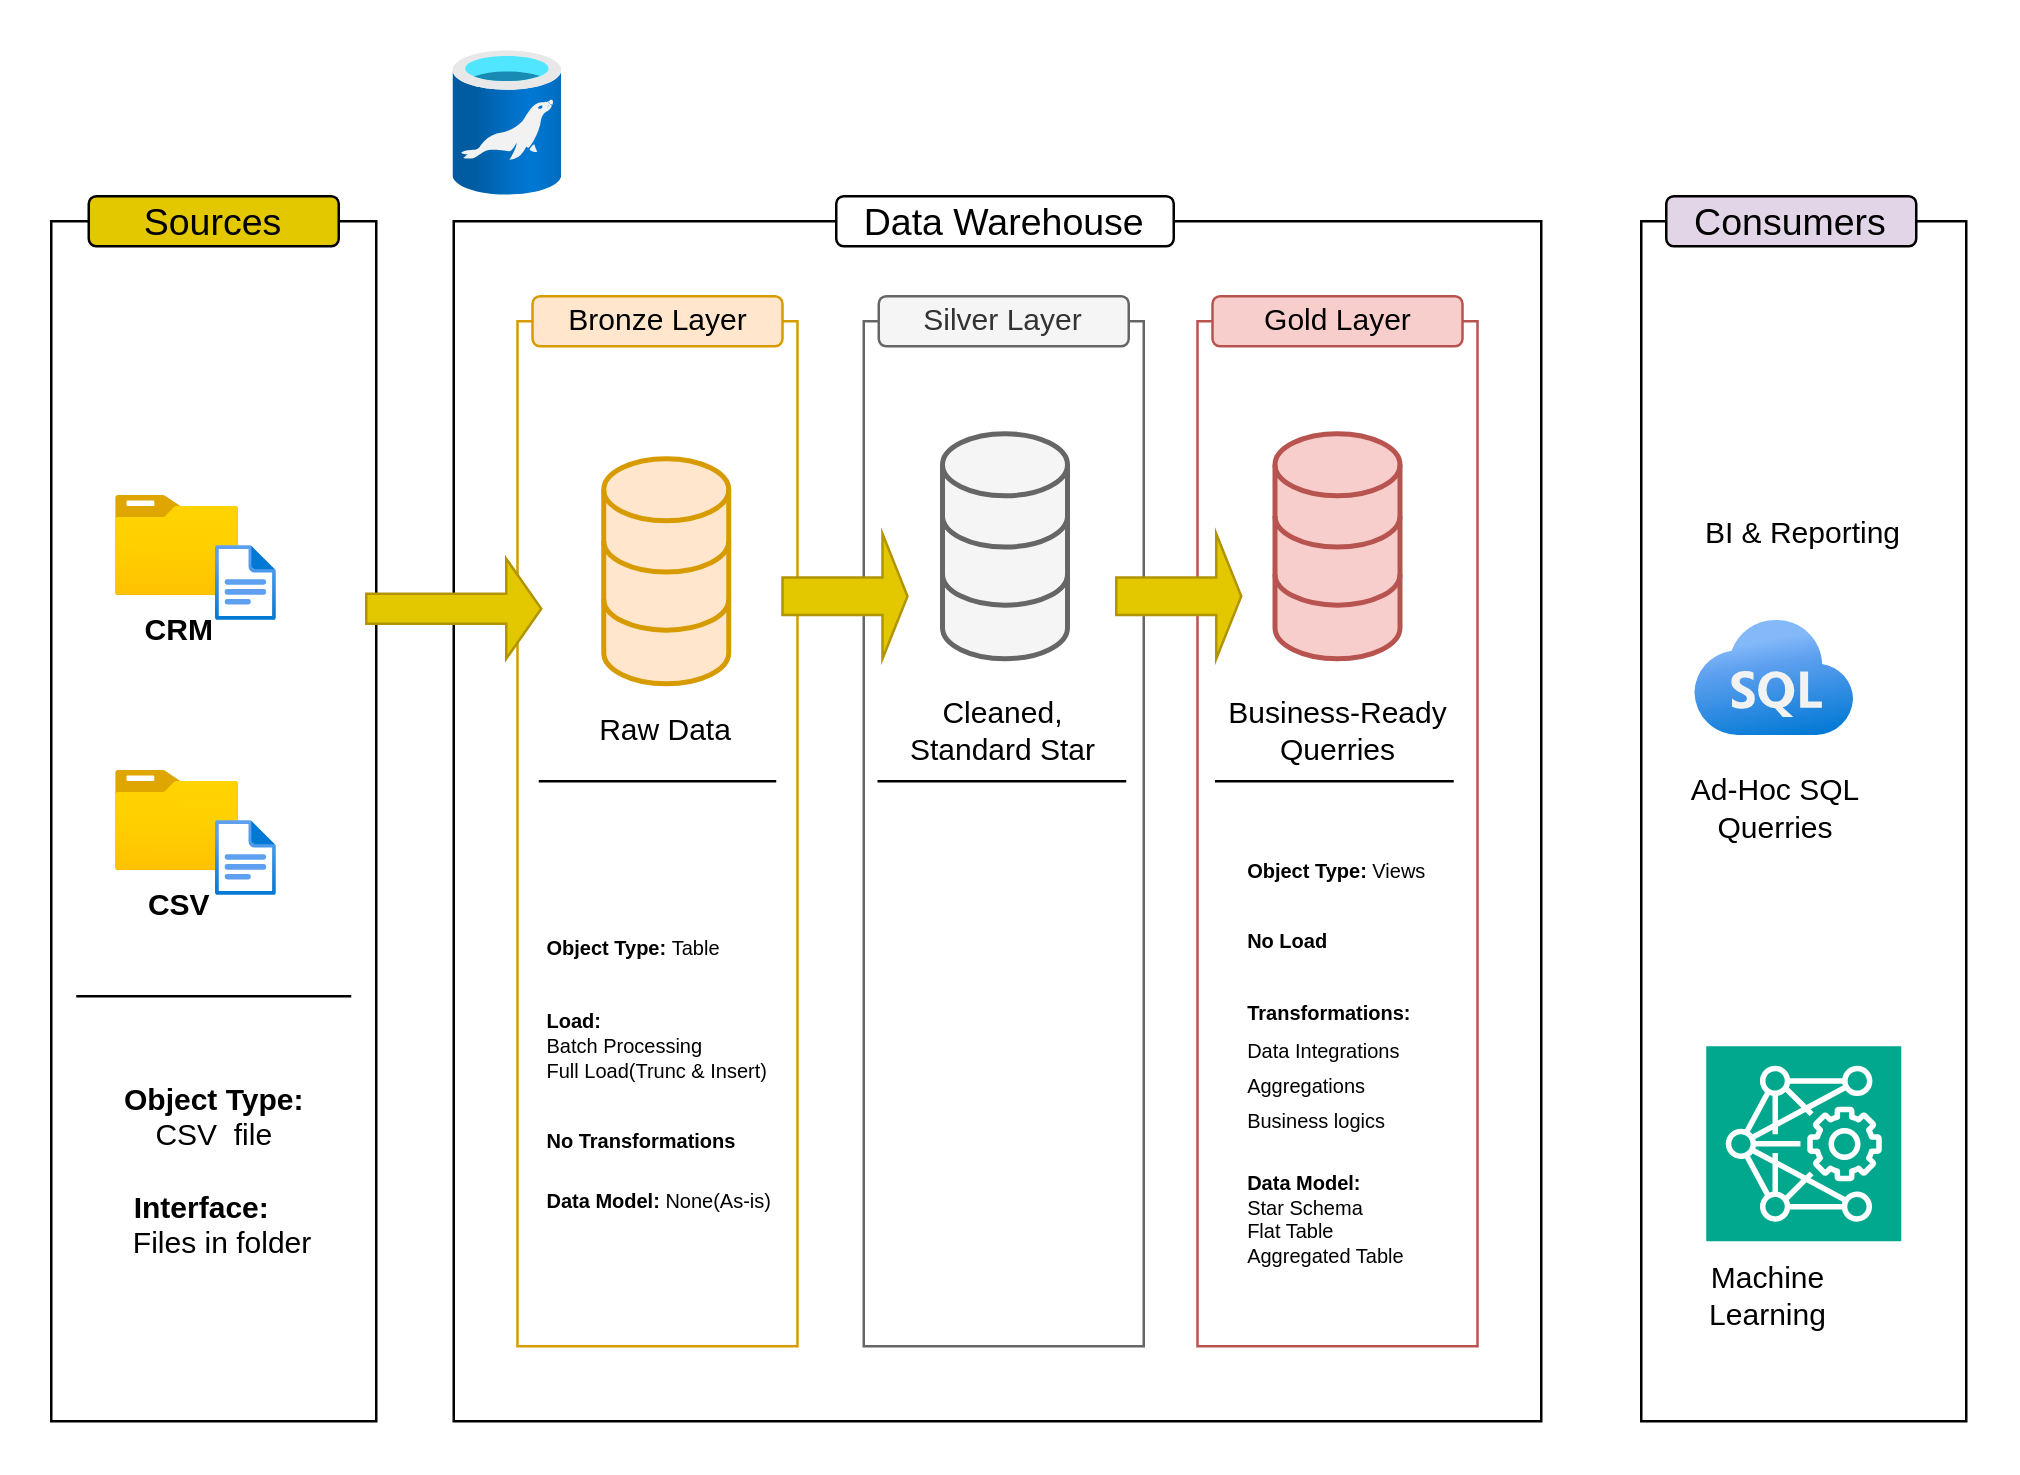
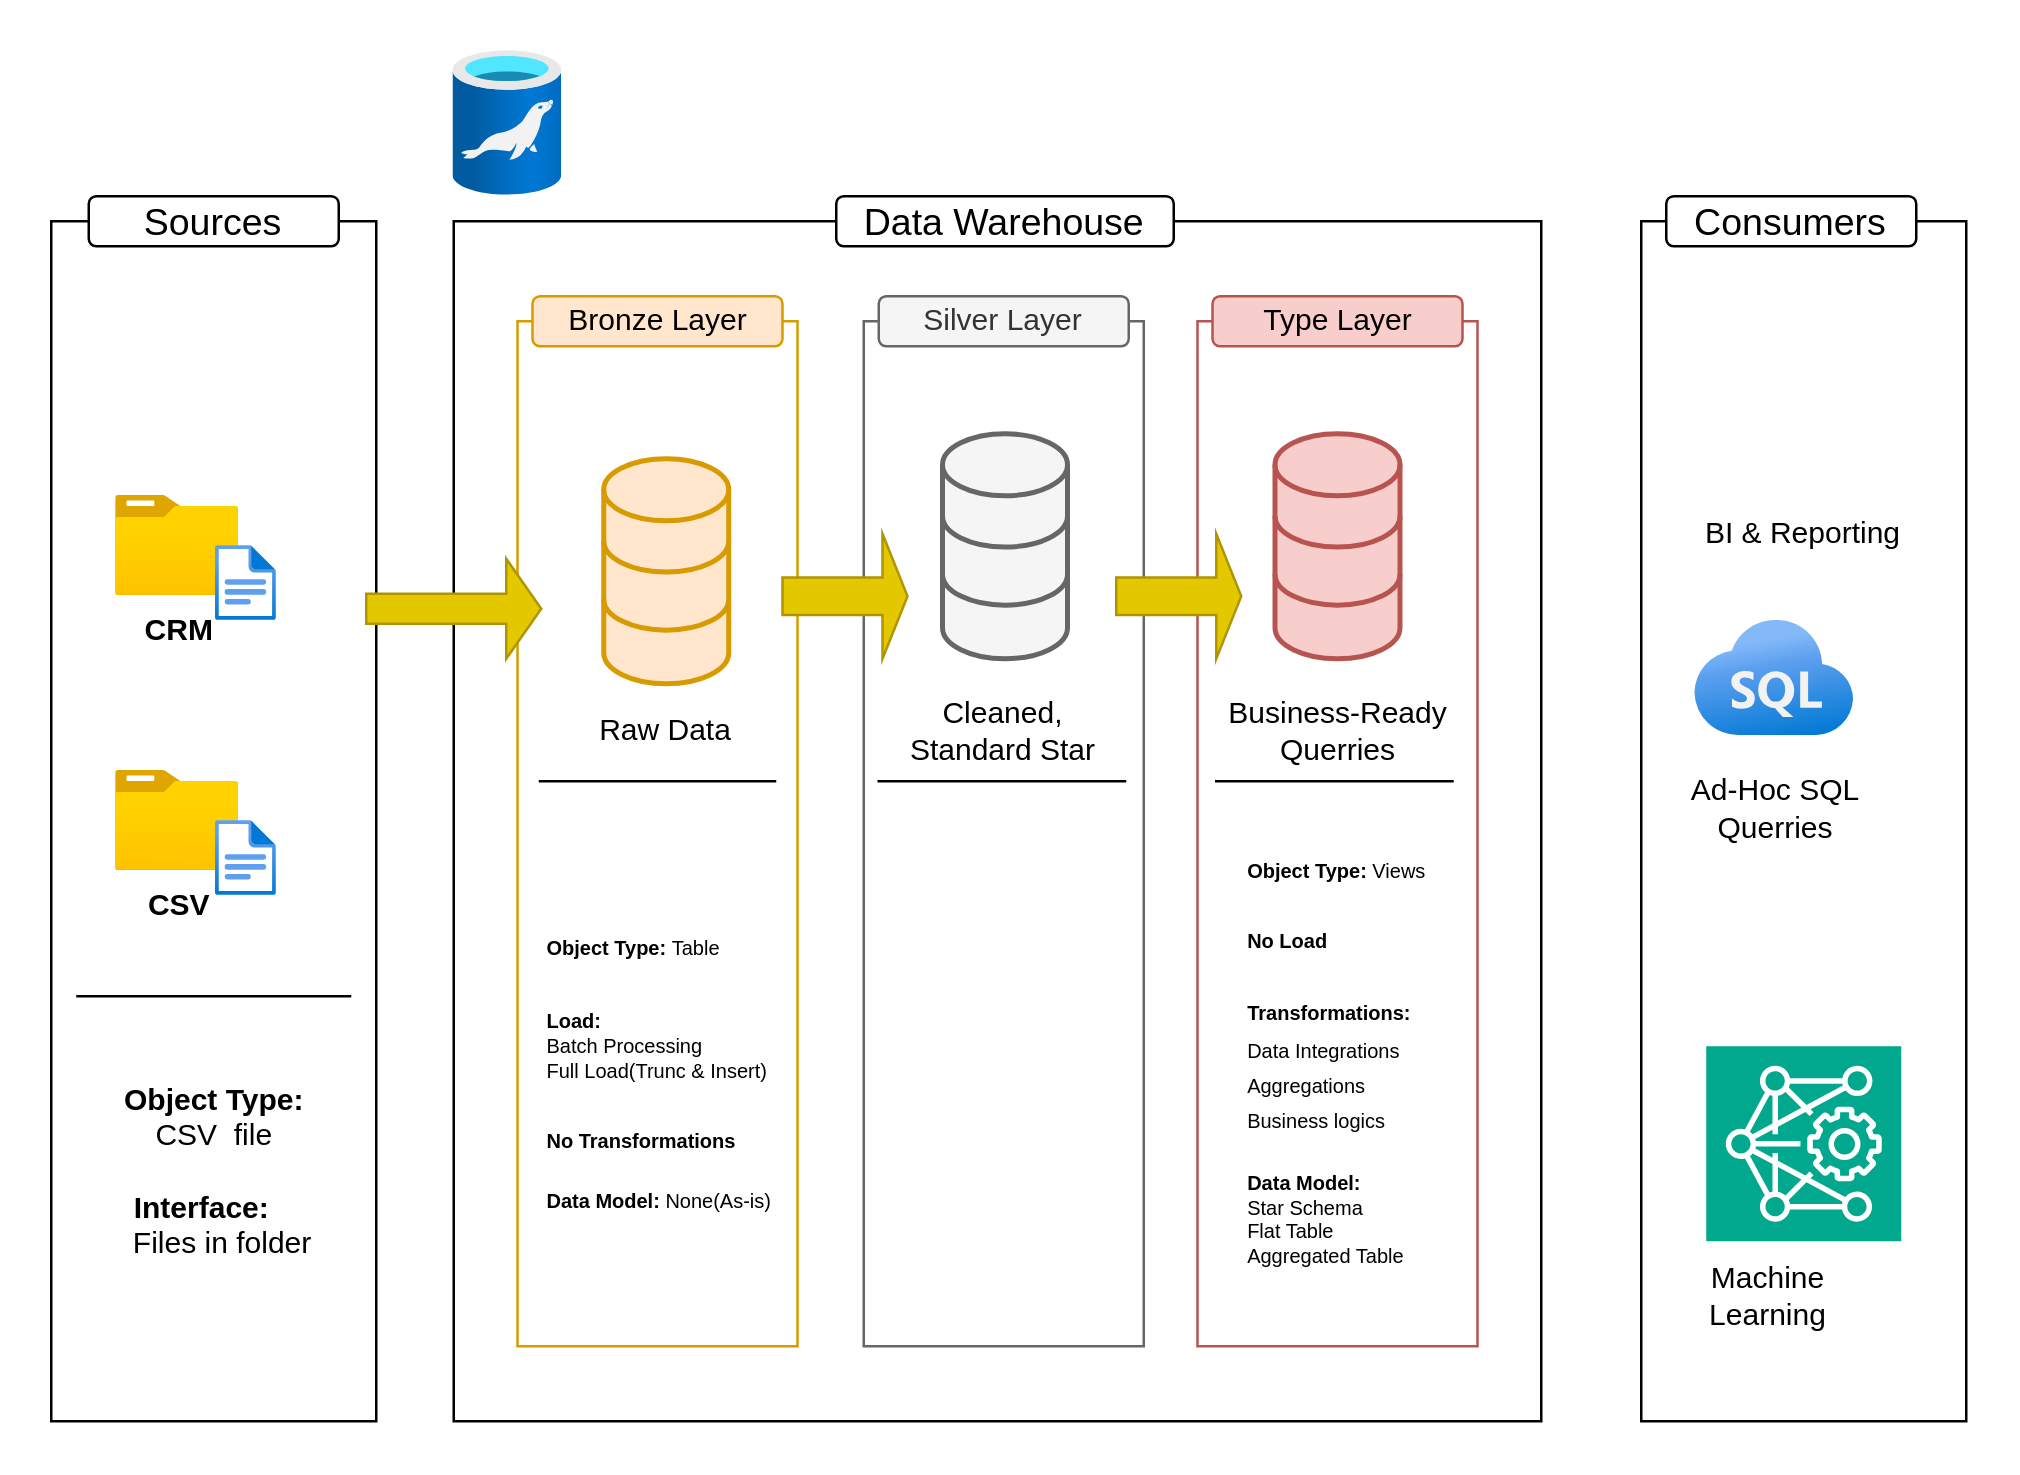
(214, 221) -> (214, 221)
(1791, 221) -> (1791, 221)
(1339, 321) -> (1339, 321)
